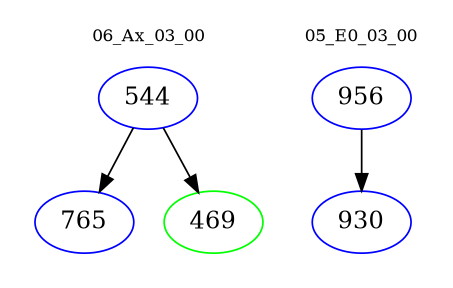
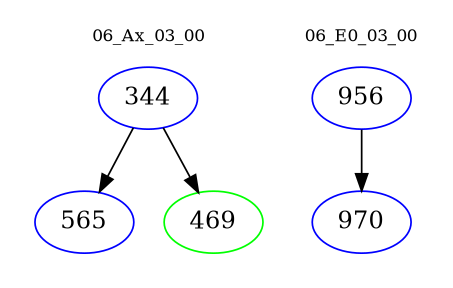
(362, 37) -> (362, 37)
(148, 98) -> (148, 98)
(84, 222) -> (84, 222)
(362, 222) -> (362, 222)
